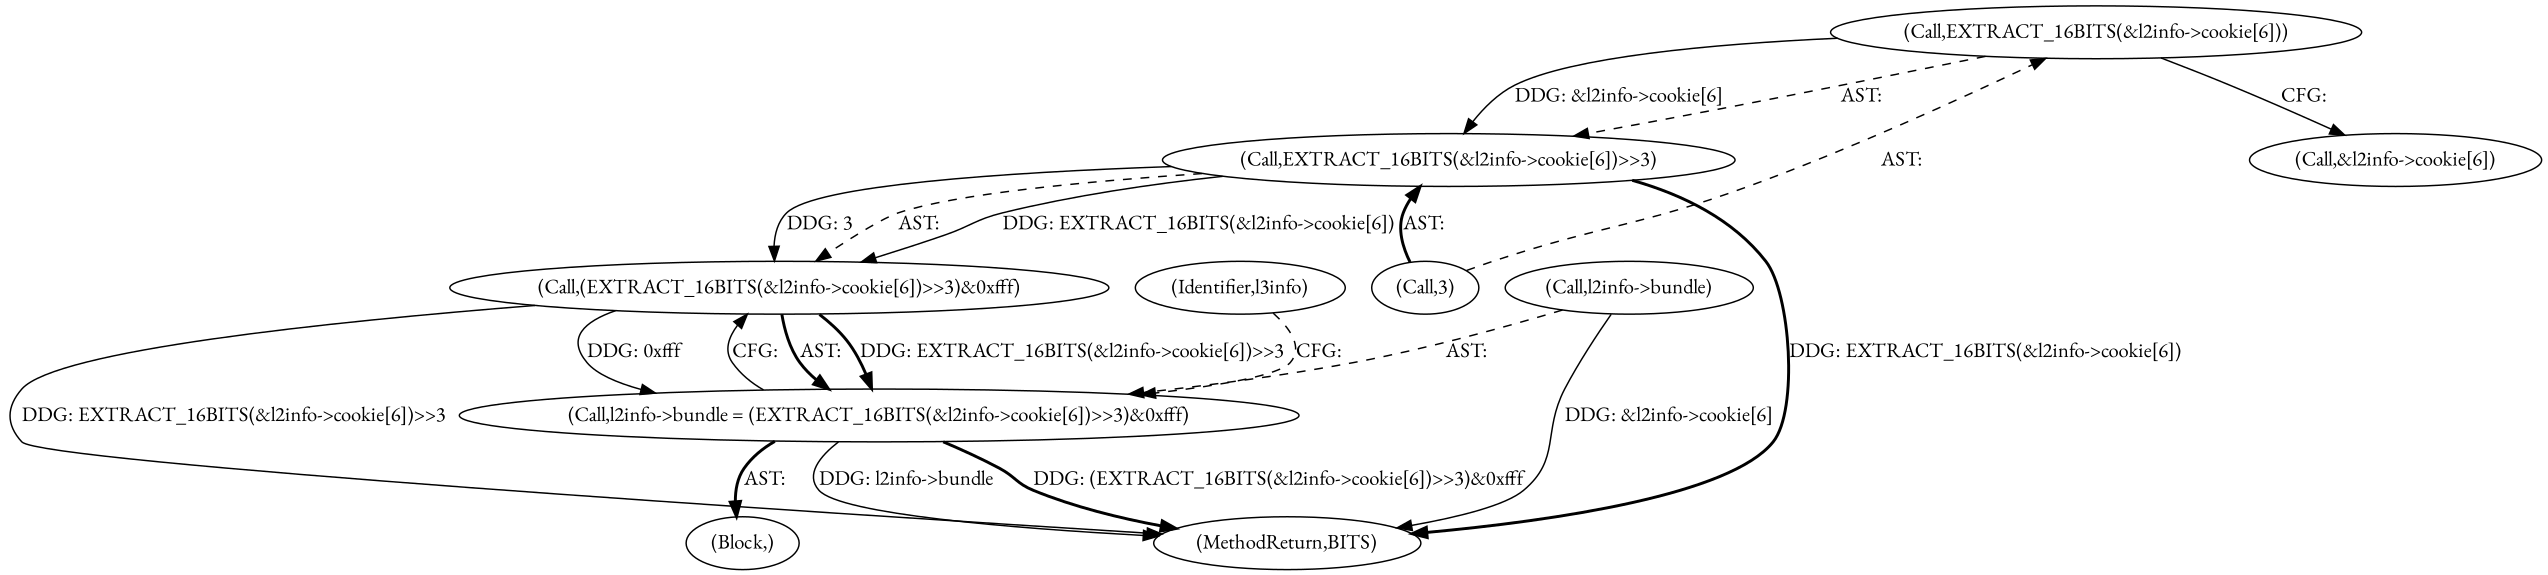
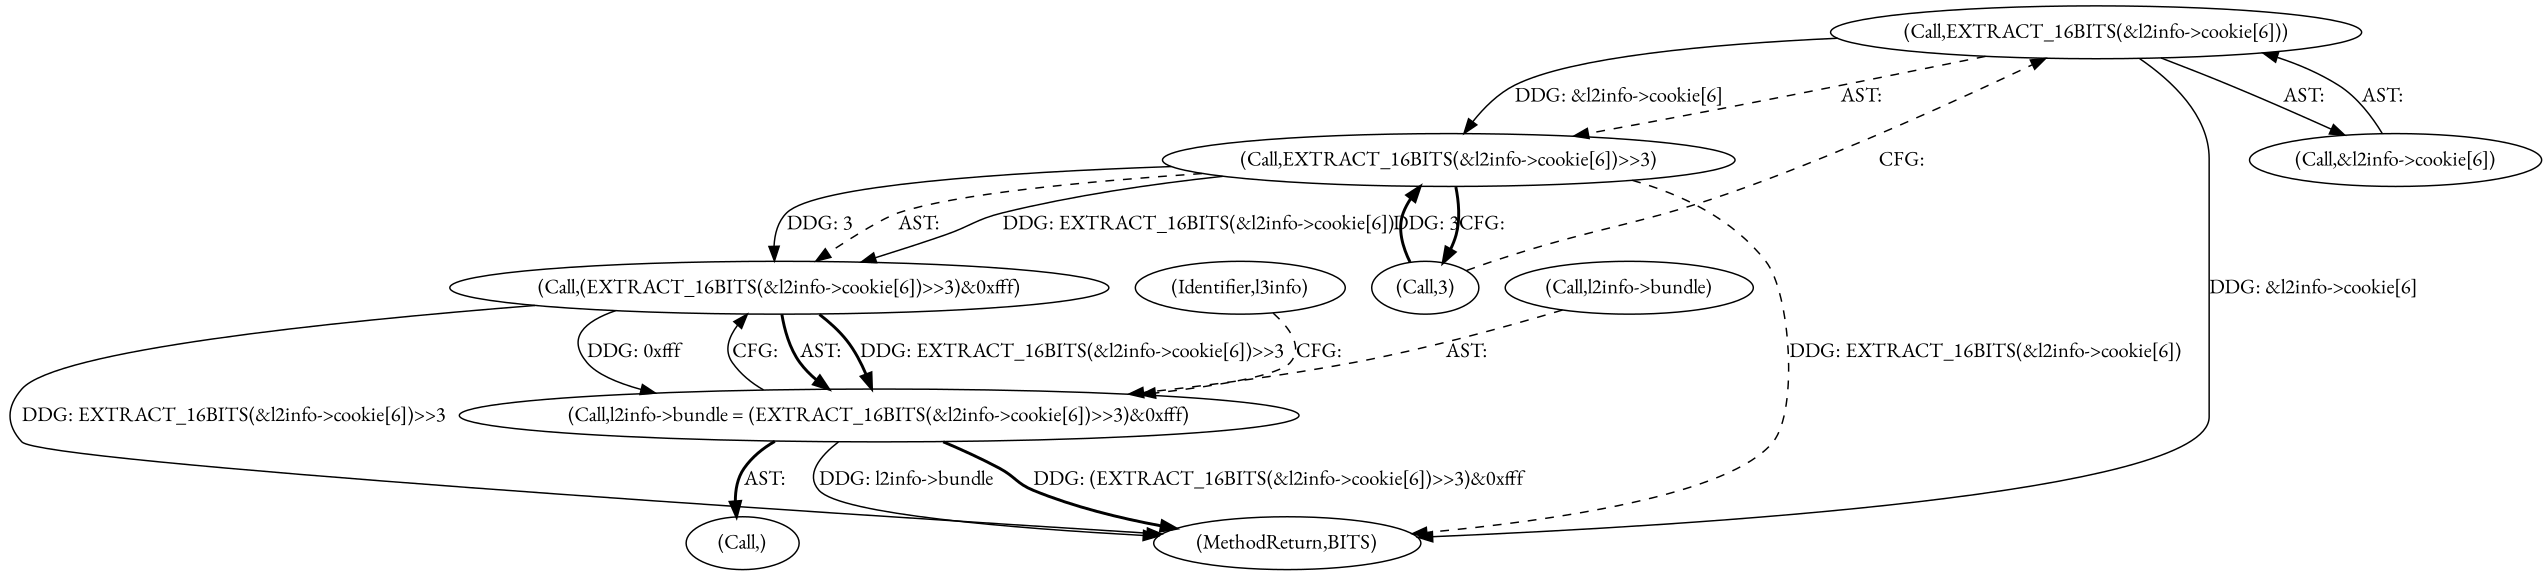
none -> (2338, 85)
(2307, 96) -> (2307, 96)
(1905, 160) -> (1905, 160)
none -> (1459, 219)
(1427, 224) -> (1427, 224)
(1767, 447) -> (1767, 447)
(1547, 457) -> (2022, 487)
(743, 543) -> (743, 543)
